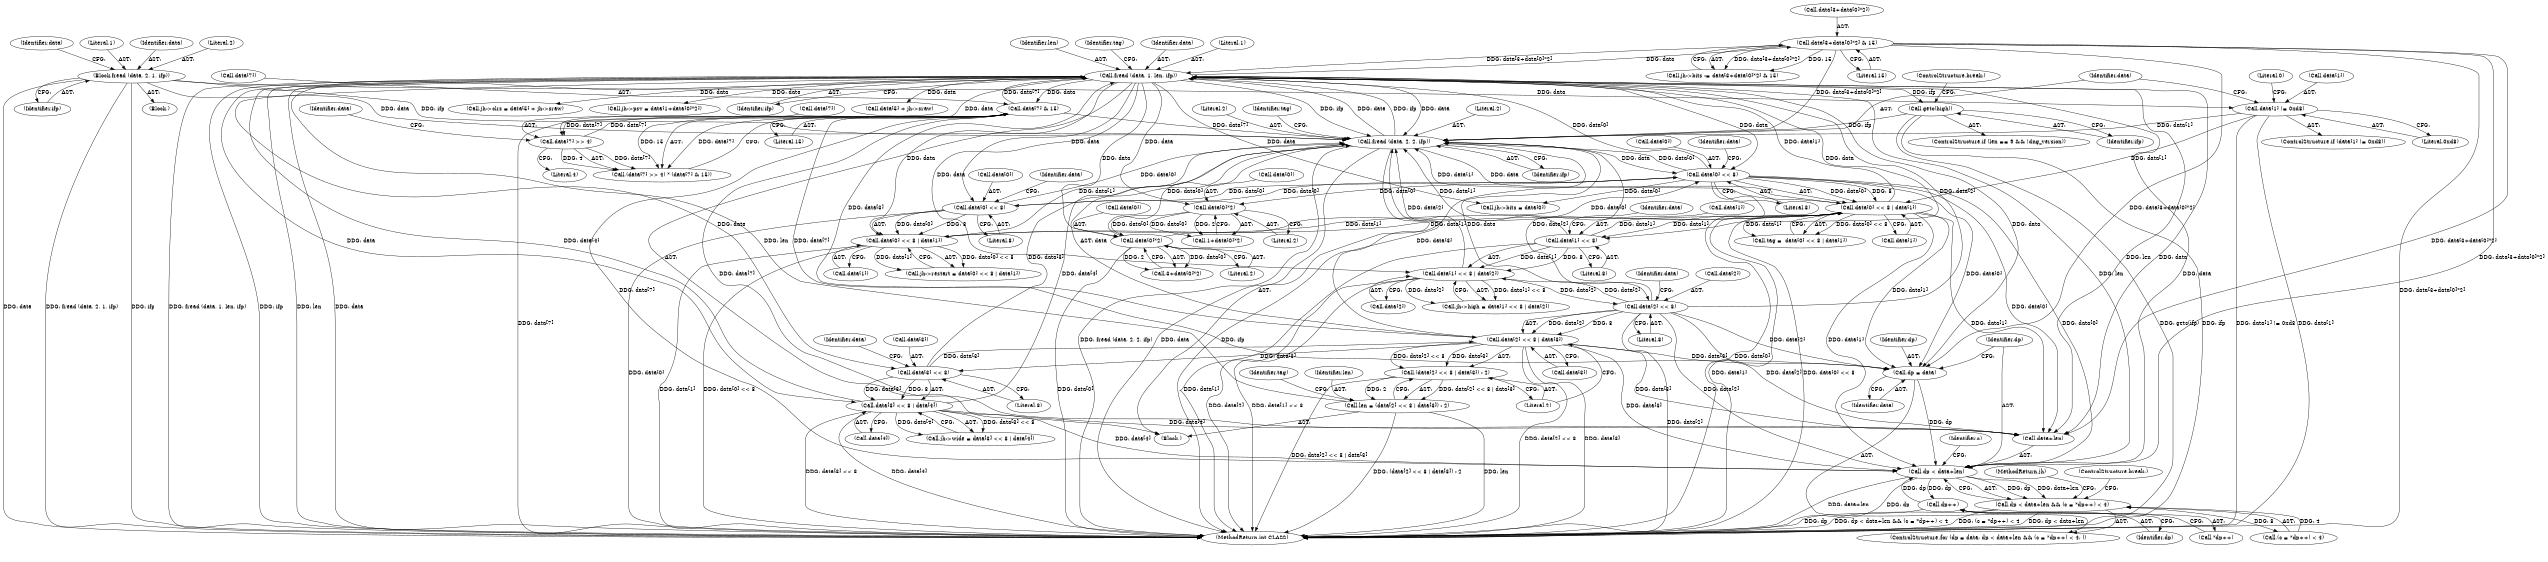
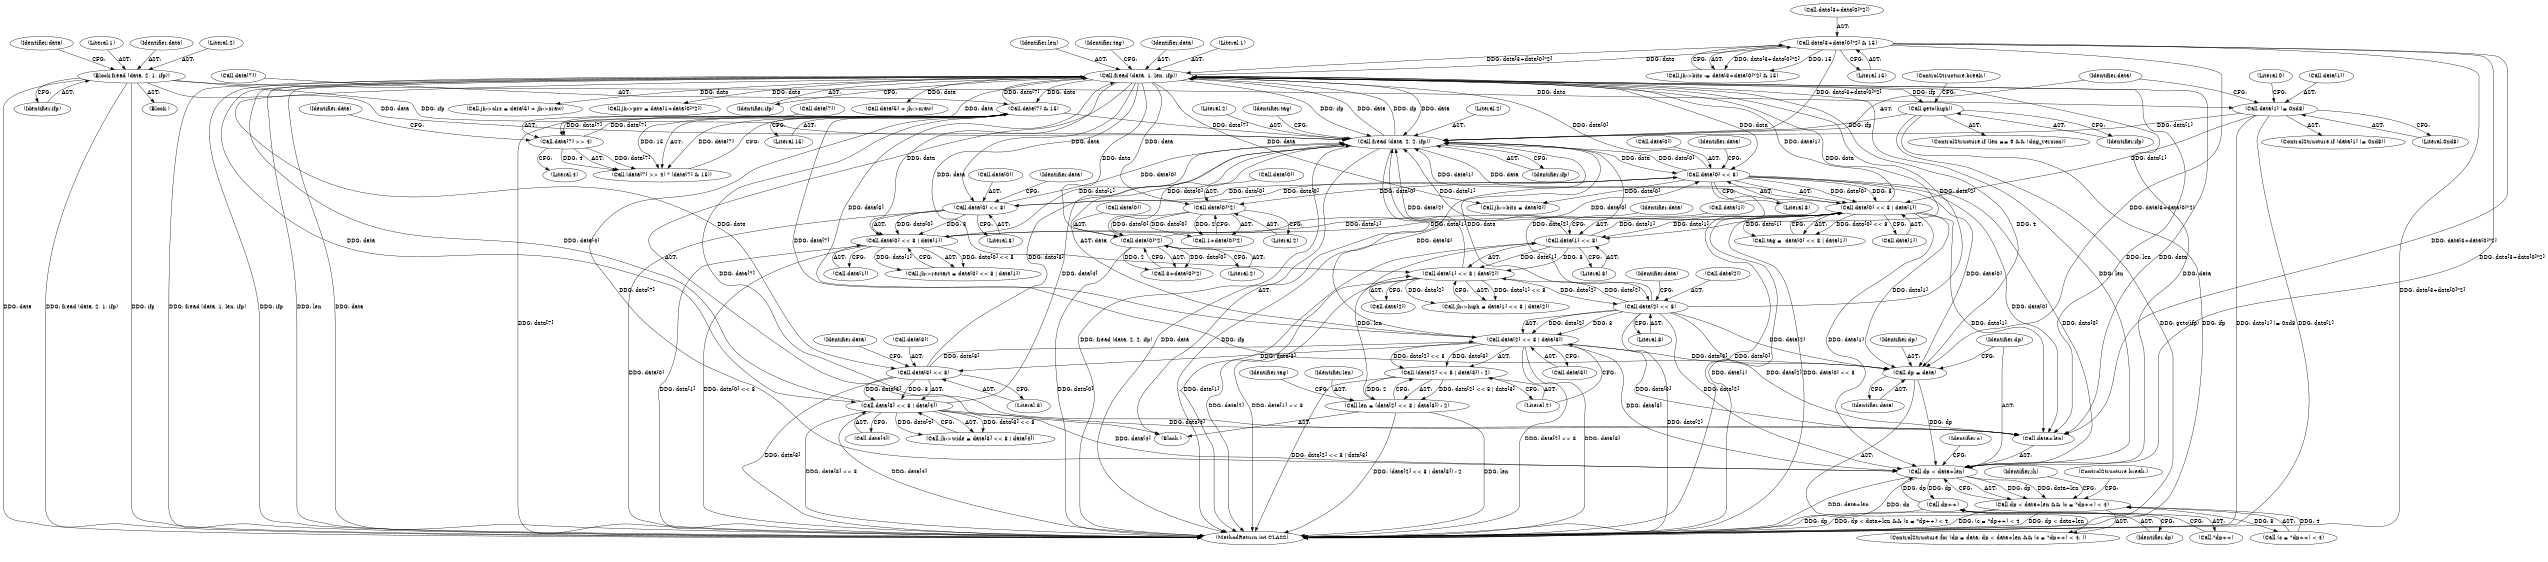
(435, 173) -> (1382, 277)
(2026, 225) -> (2026, 225)
(2021, 472) -> (2021, 472)
none -> (870, 526)
